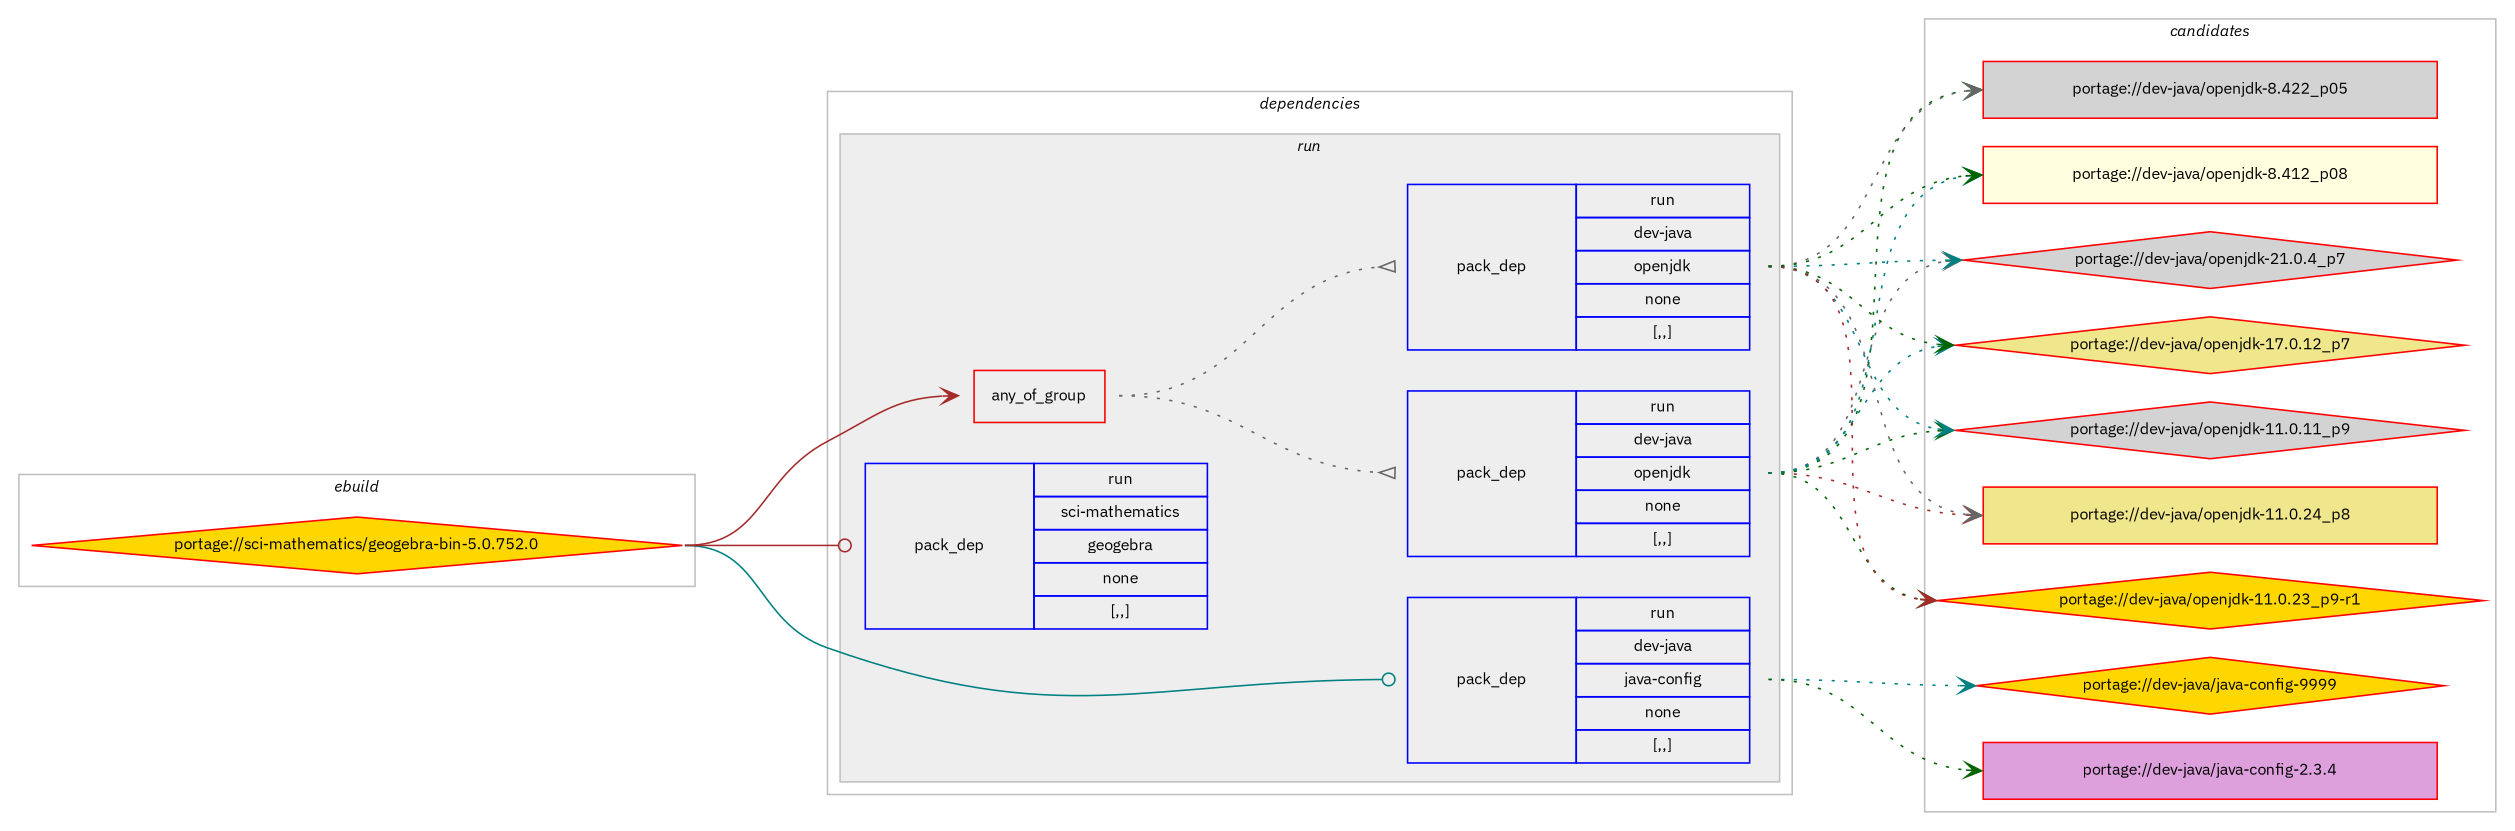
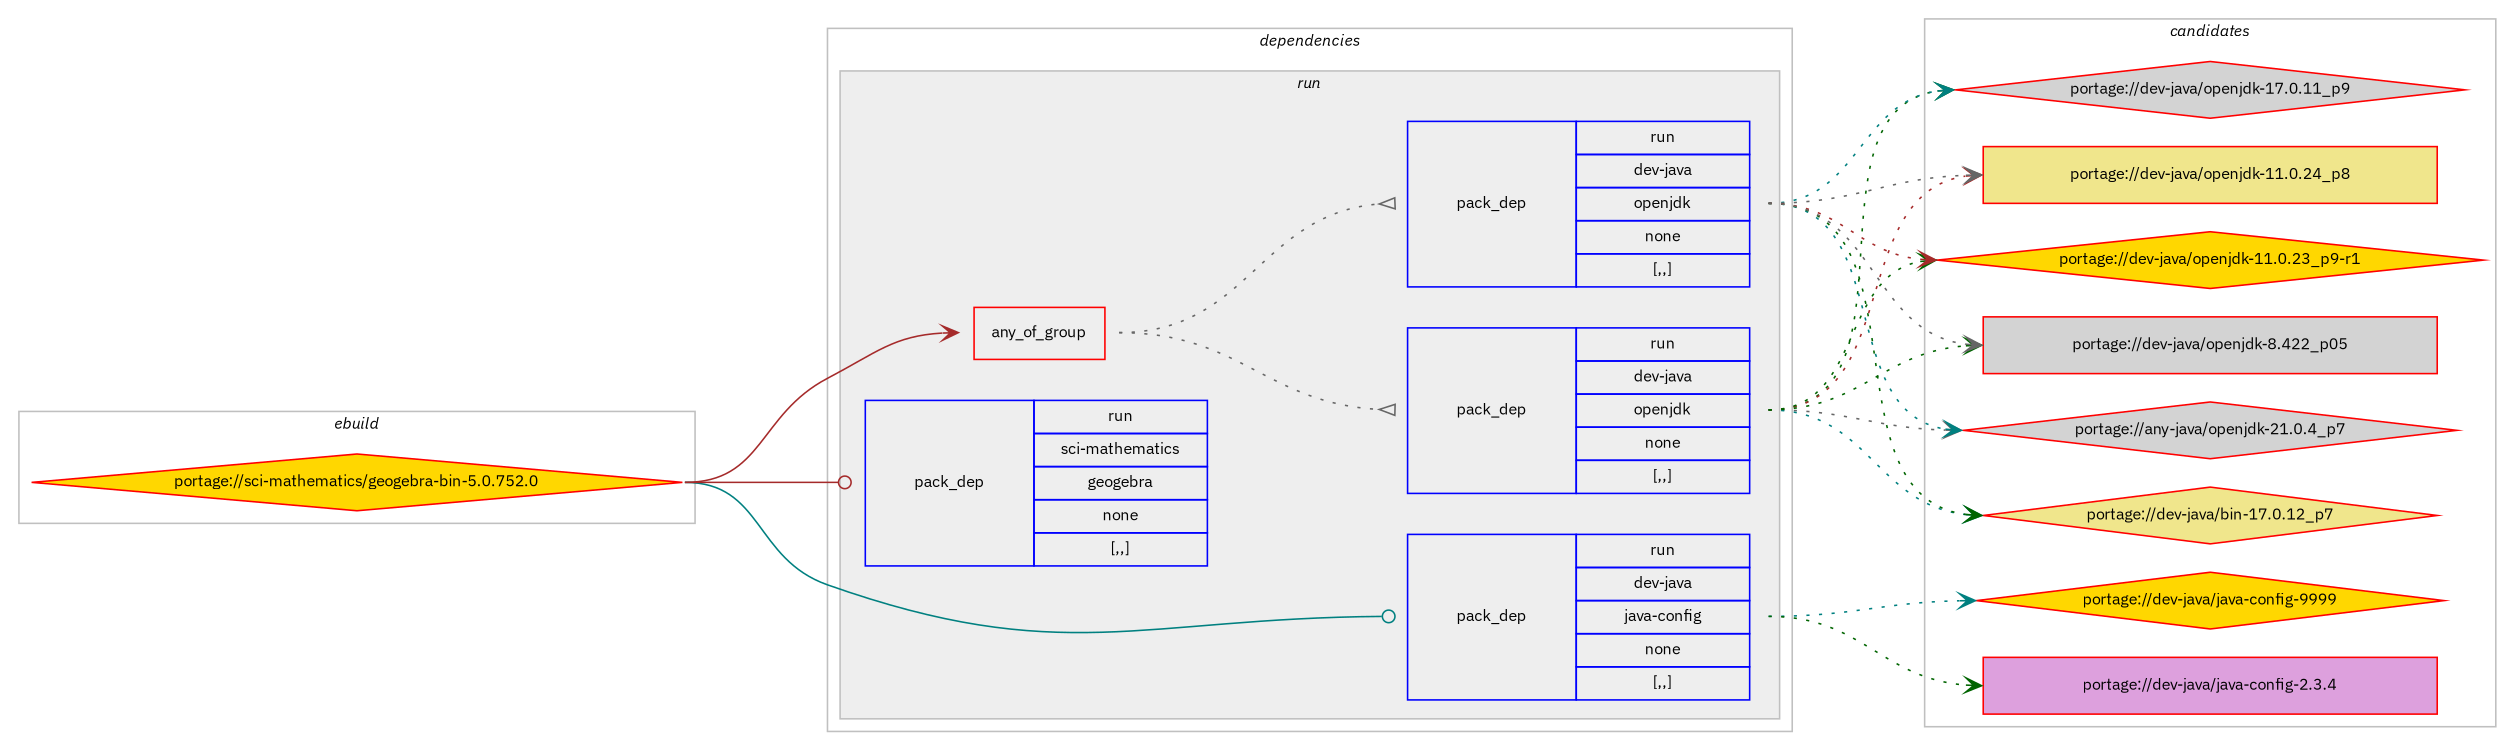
(2210, 175) -> none
(2210, 260) -> (2210, 430)
(2210, 345) -> (2210, 515)
(2210, 430) -> (2210, 90)
